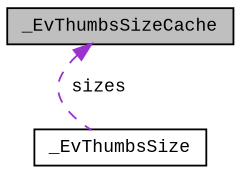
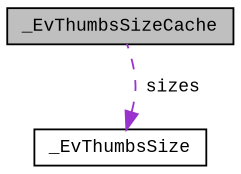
(60, 96) -> (135, 78)
